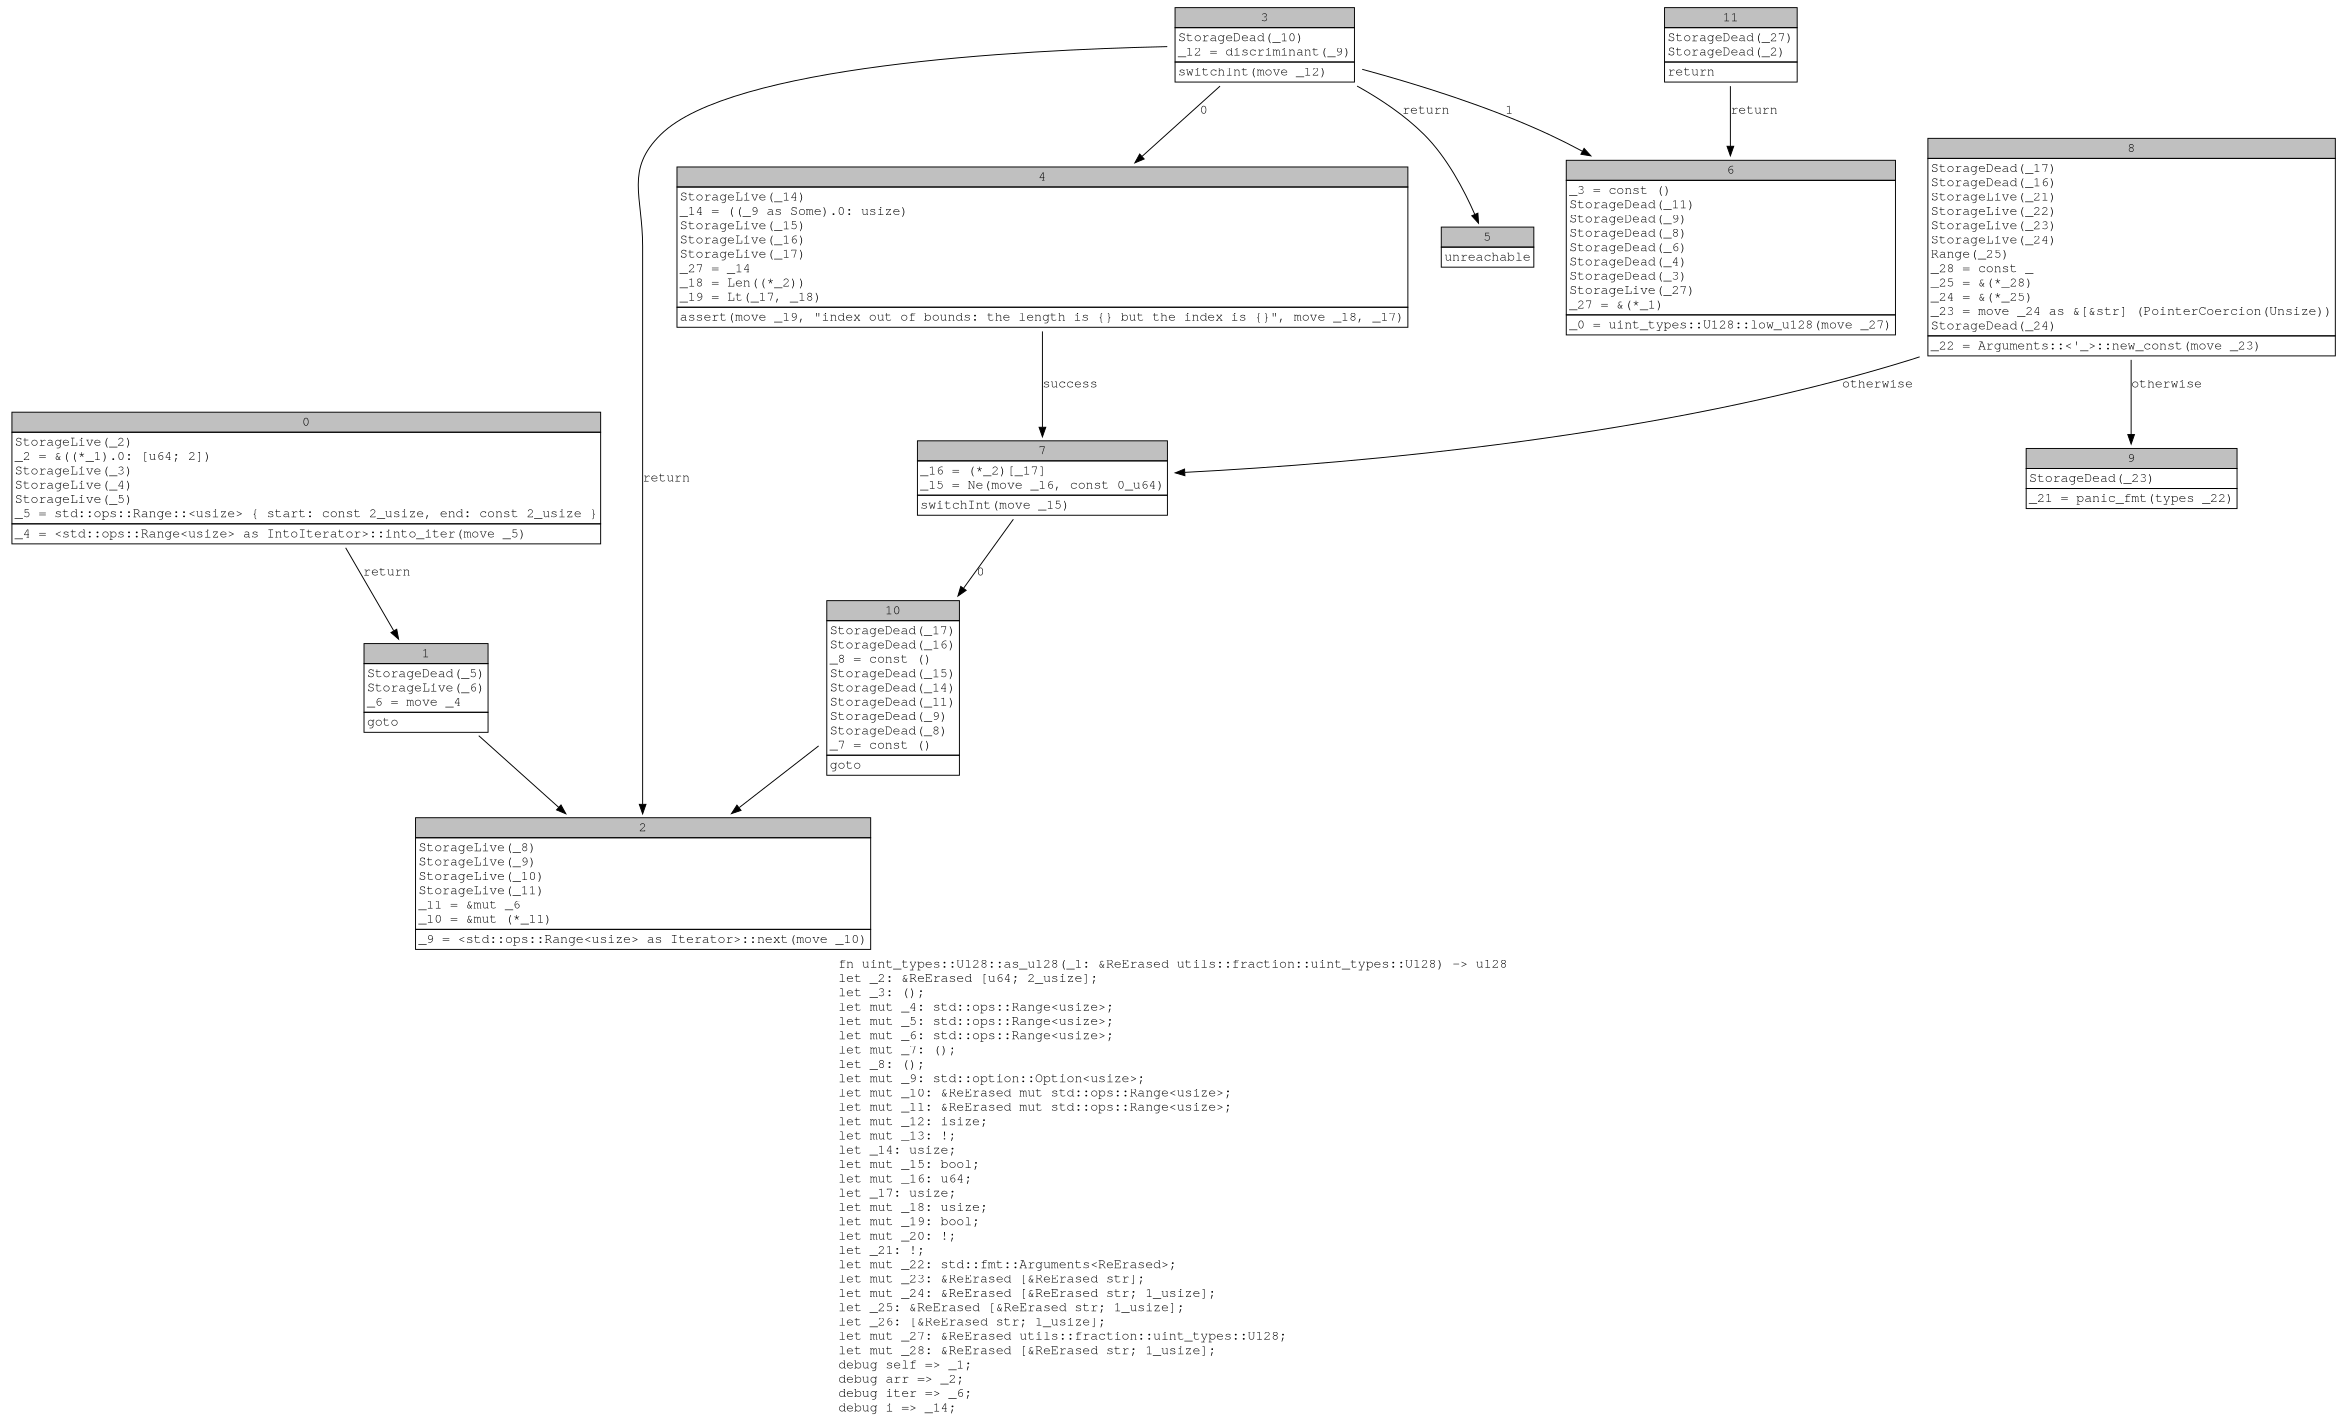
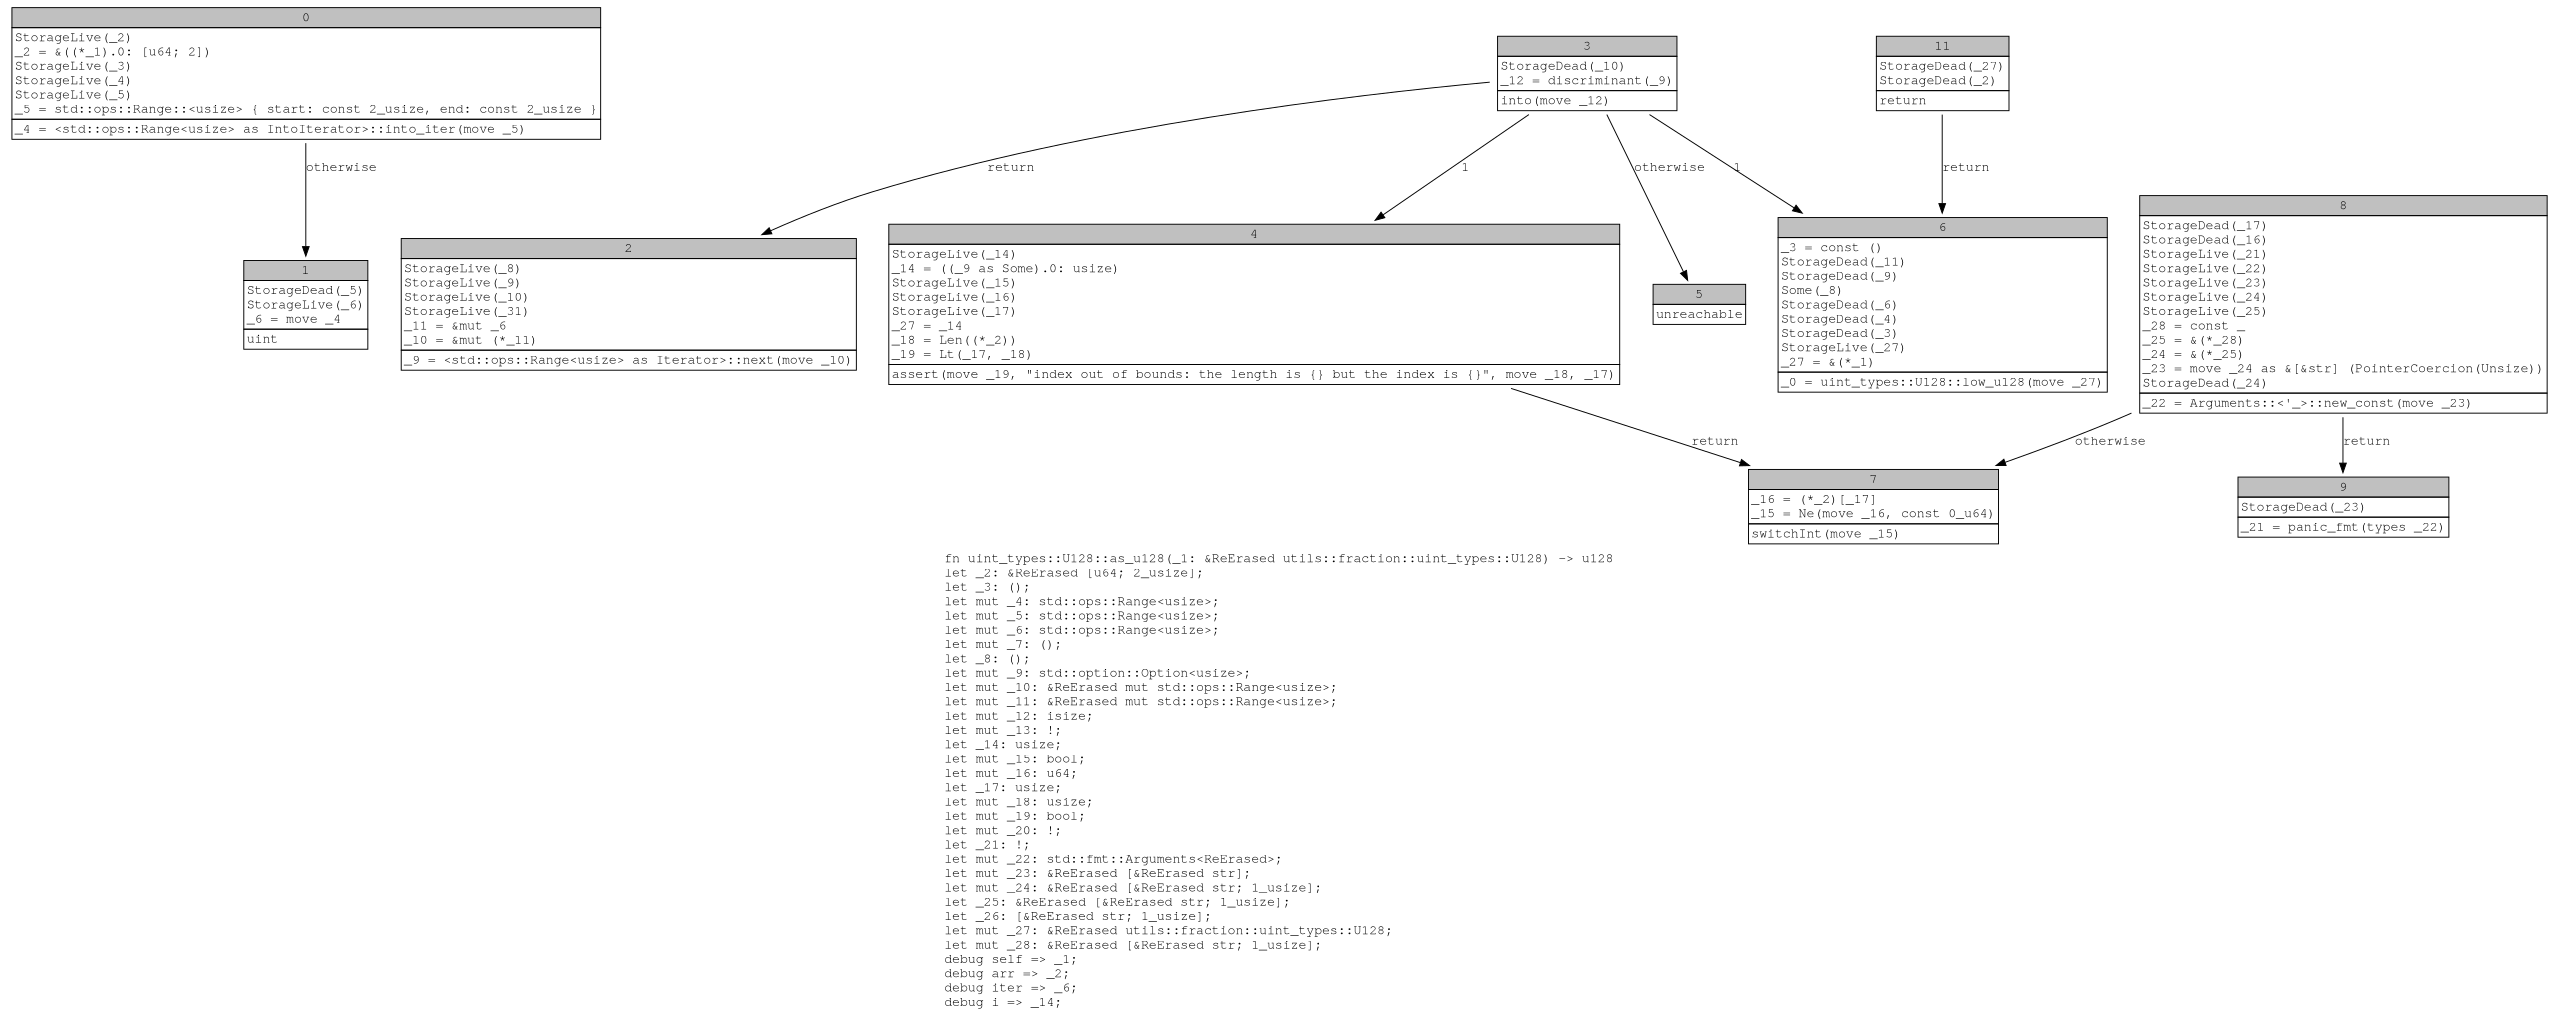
(1253, 72) -> (1556, 100)
(1204, 110) -> (1466, 167)
(1426, 110) -> (1670, 167)
(1628, 233) -> (1813, 290)
(1970, 254) -> (2206, 311)
(1070, 384) -> (1715, 441)
(2167, 384) -> (2367, 441)
(387, 572) -> (342, 167)
(893, 687) -> none
(383, 722) -> (263, 339)
(519, 772) -> none
(482, 890) -> (468, 311)
